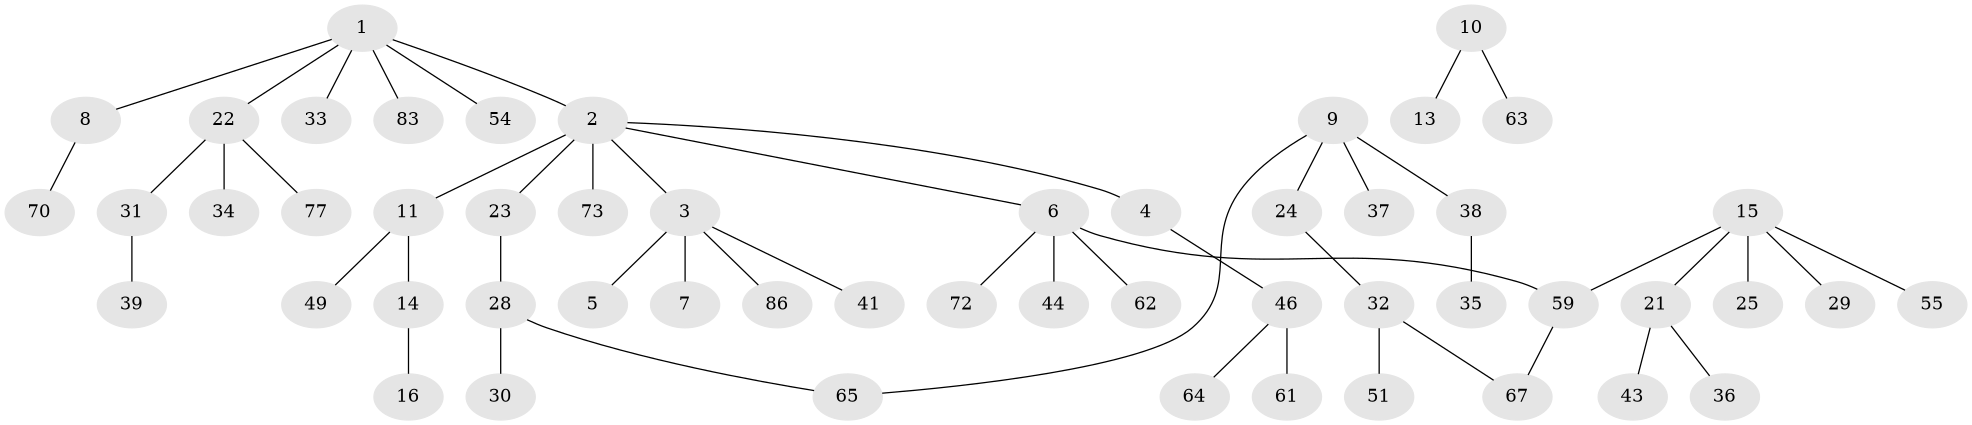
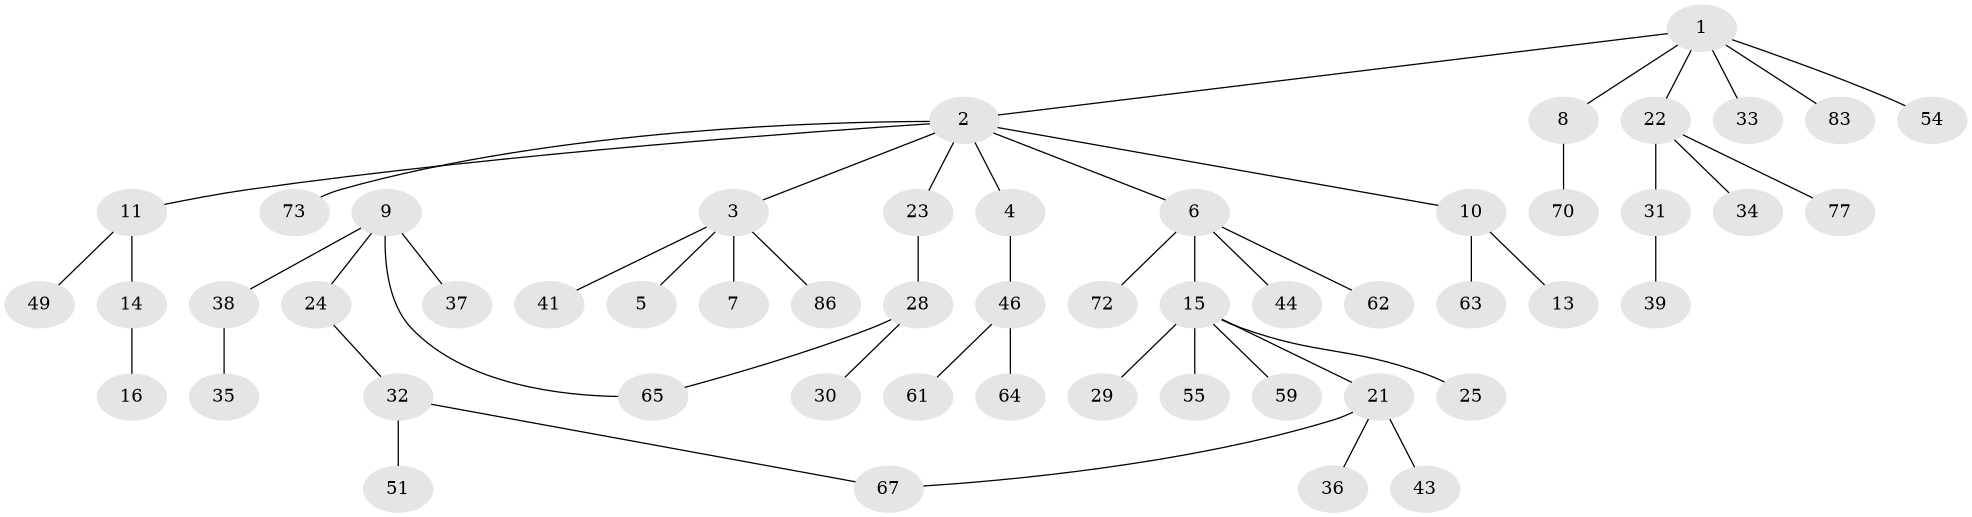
none -> (1218, 166)
(1309, 259) -> (1195, 259)
(1540, 351) -> (1141, 462)
